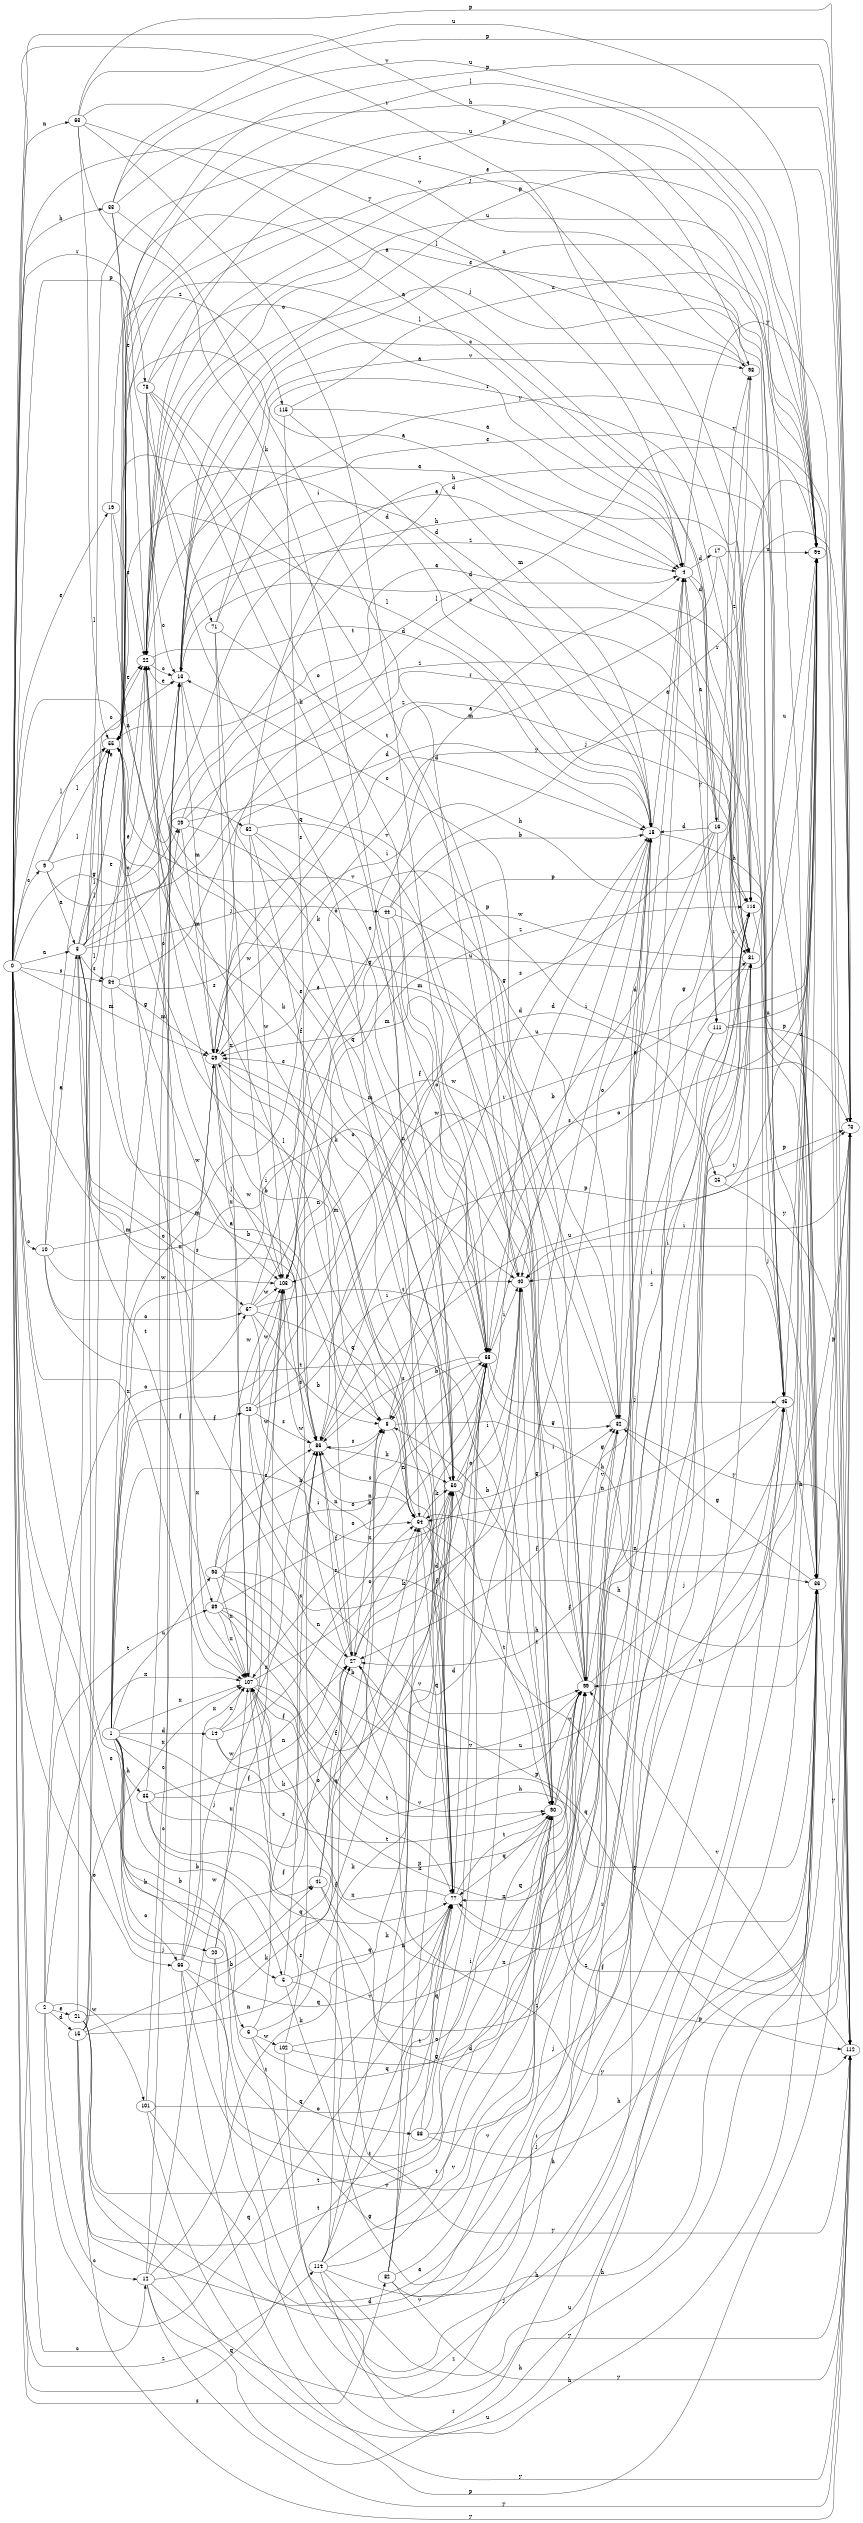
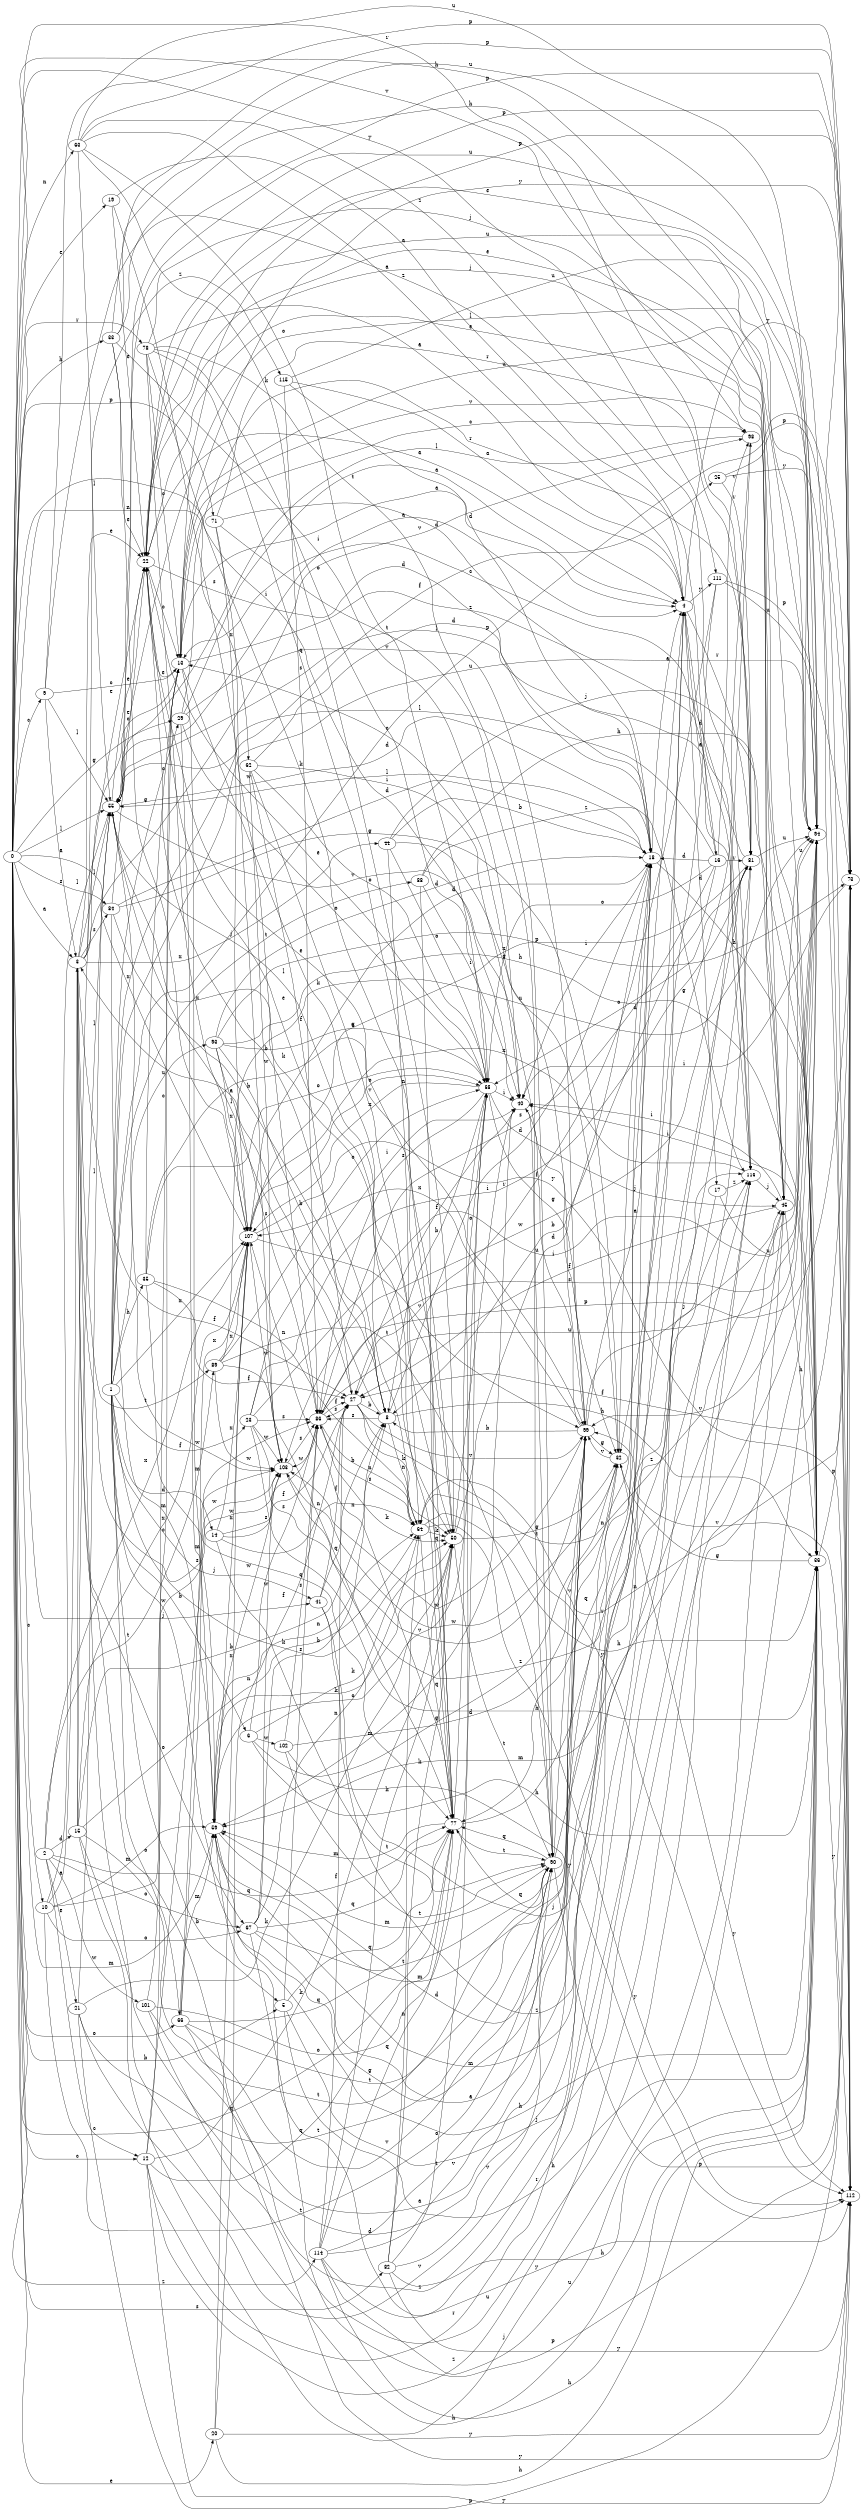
(302, 1490) -> none
